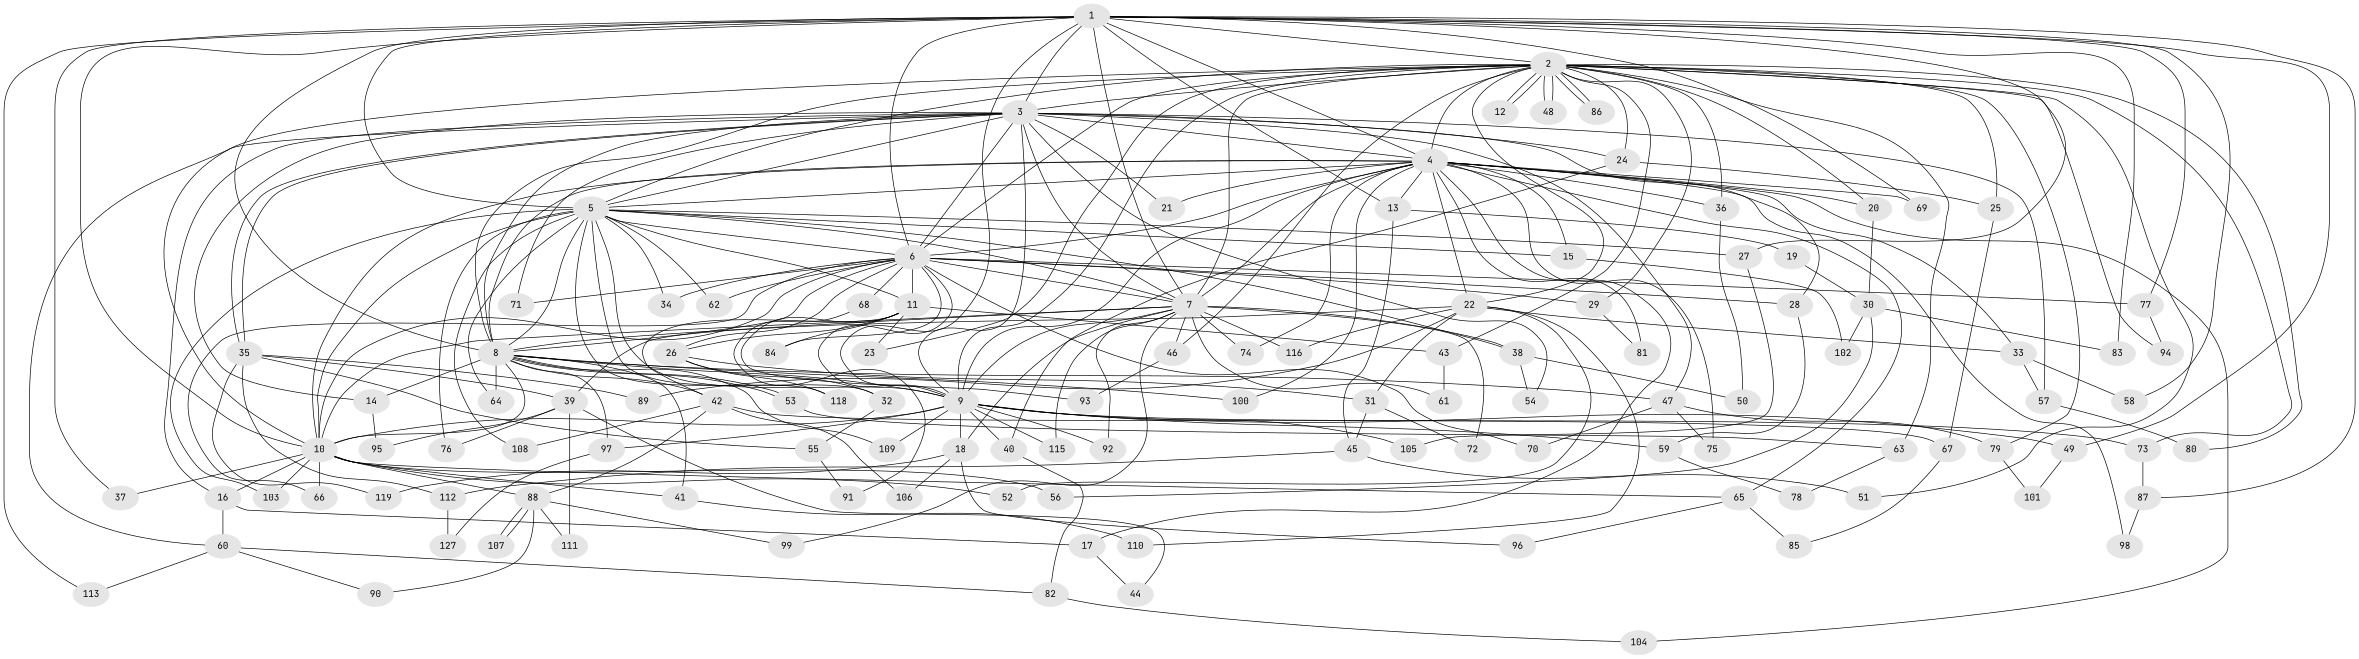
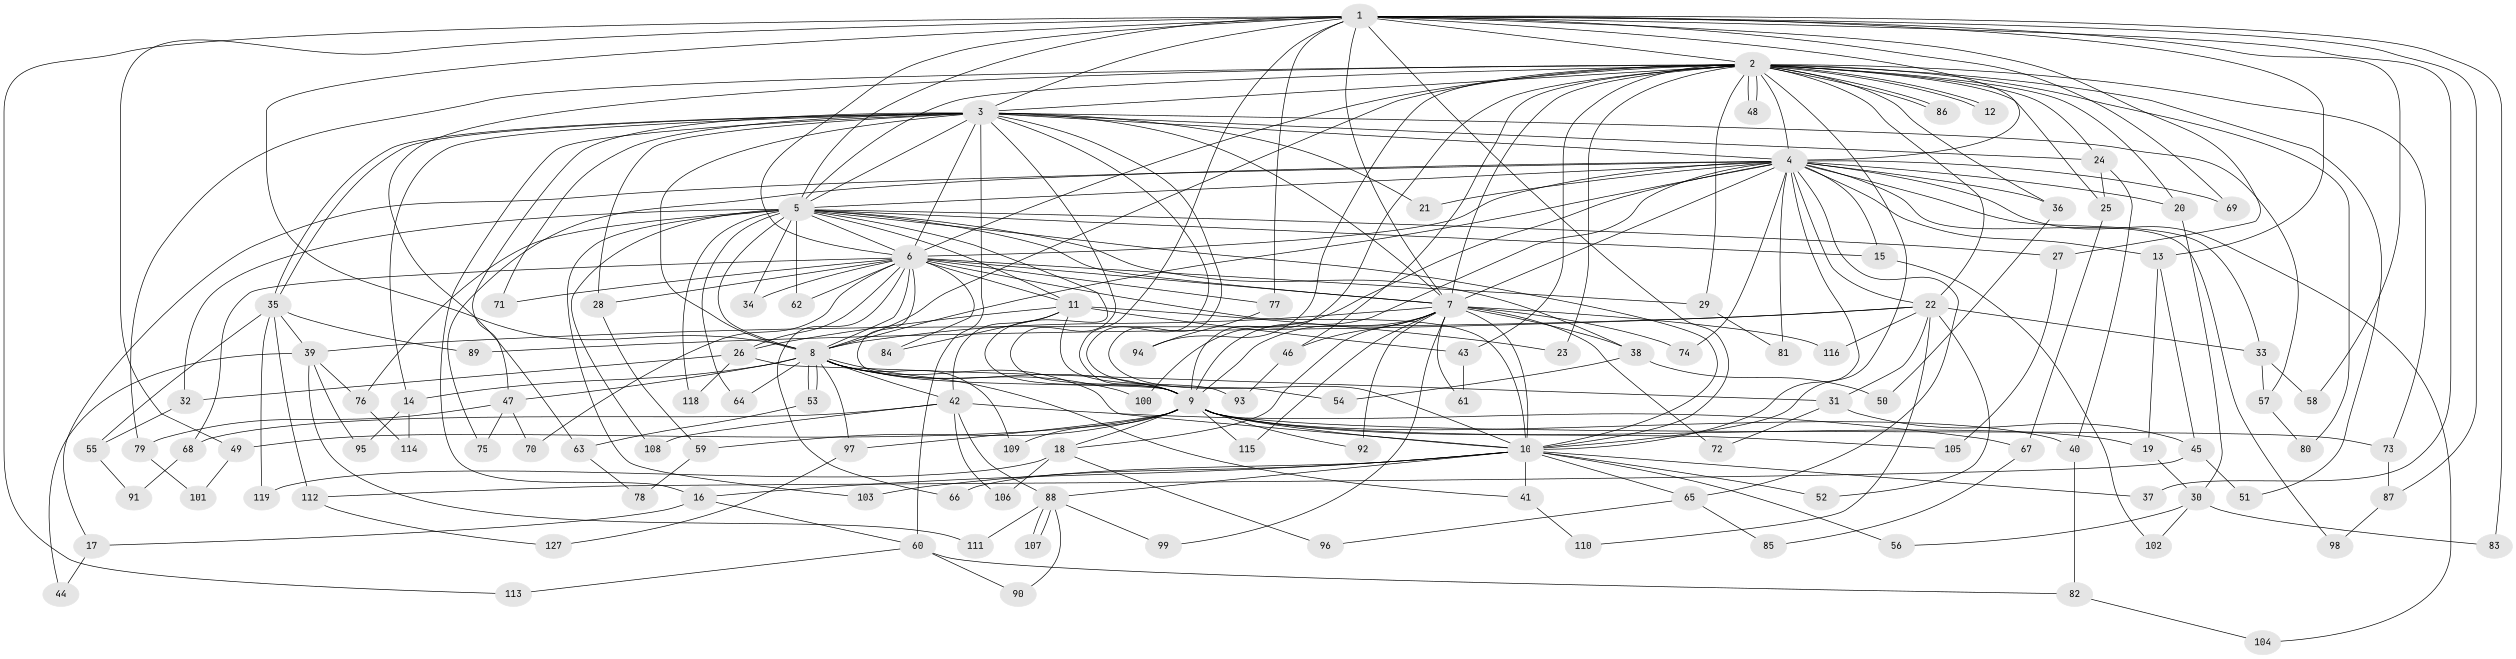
none -> (1116, 340)
none -> (569, 417)
none -> (1668, 433)
none -> (409, 450)
